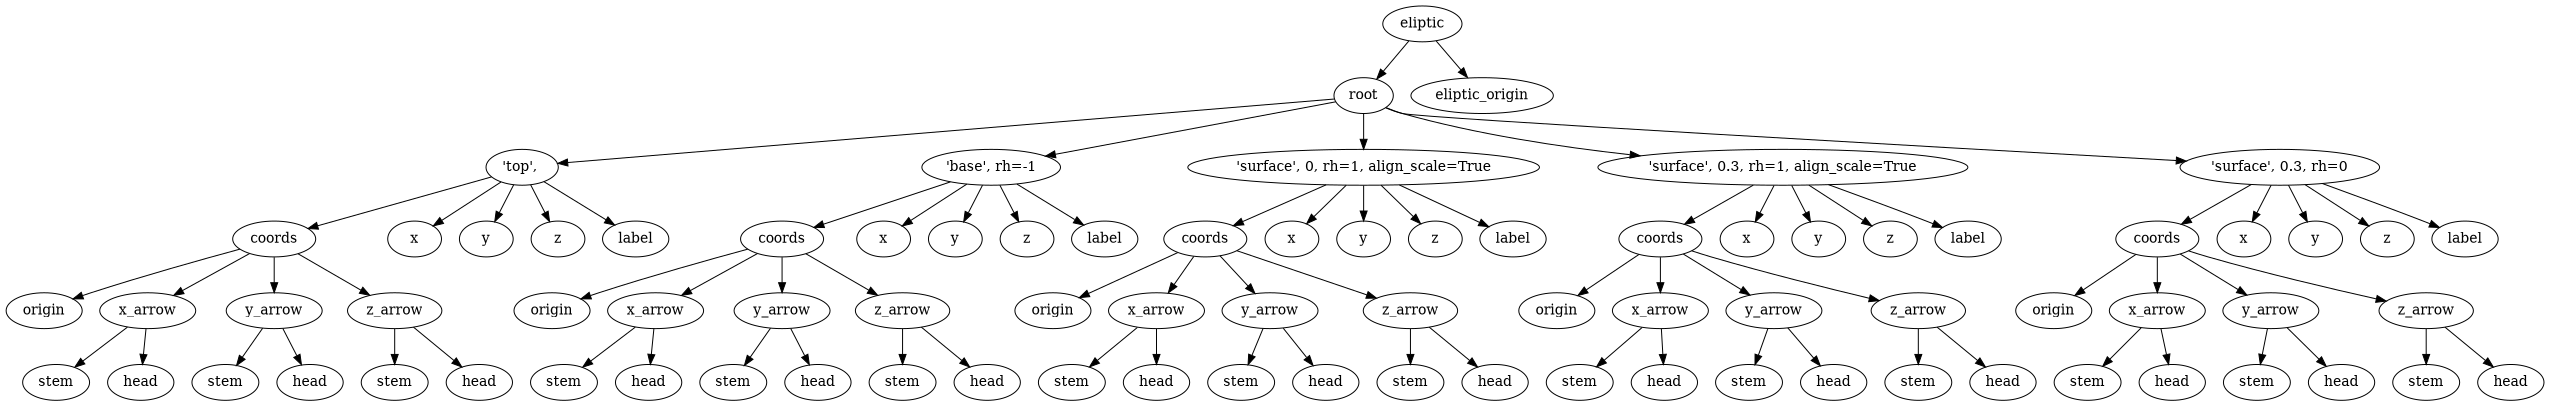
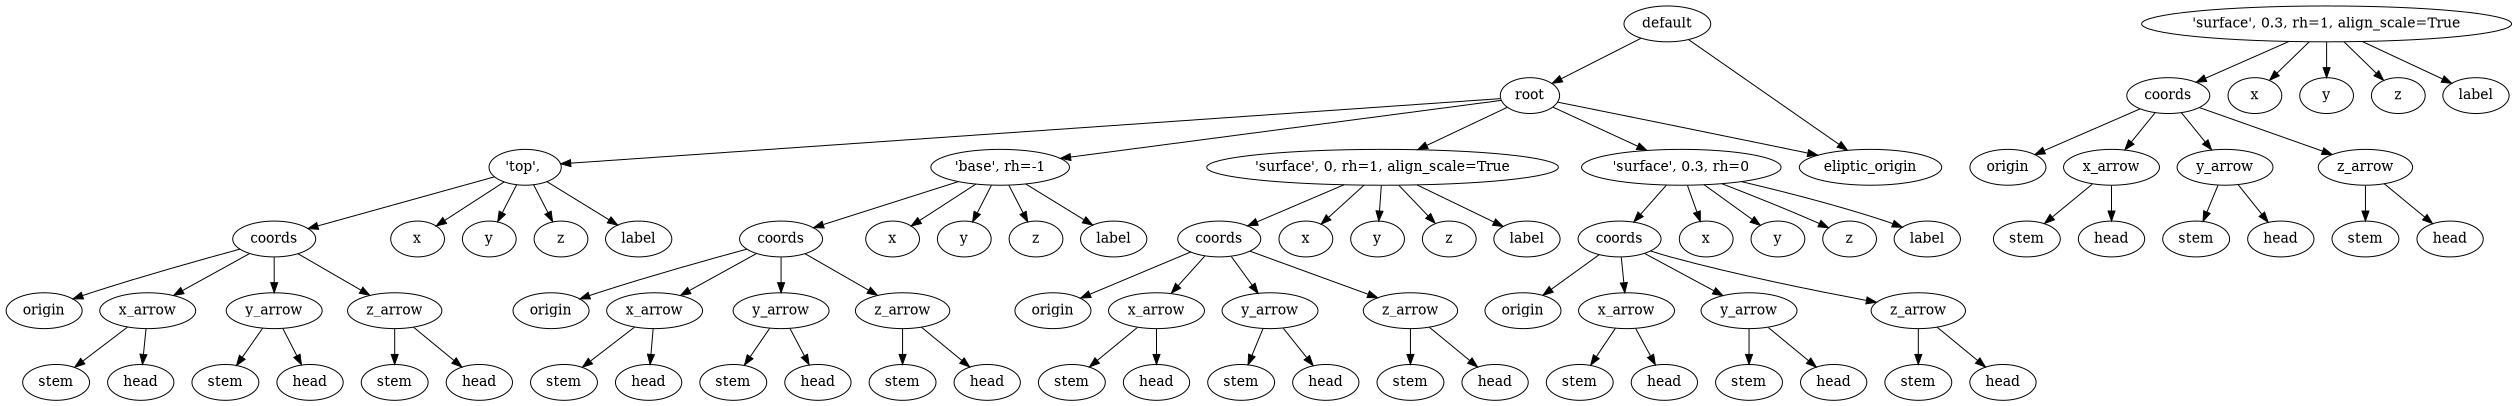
(1422, 24) -> (1667, 24)
(1507, 137) -> (1683, 127)
